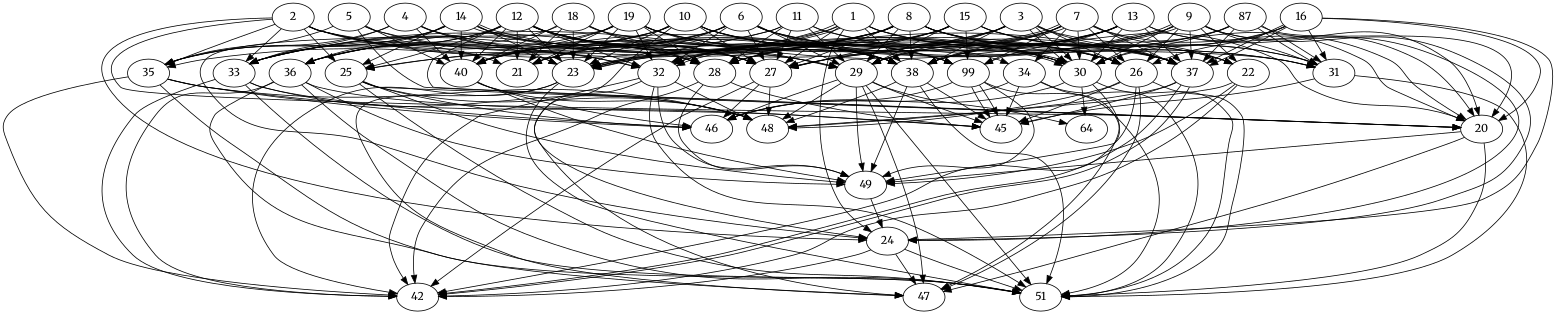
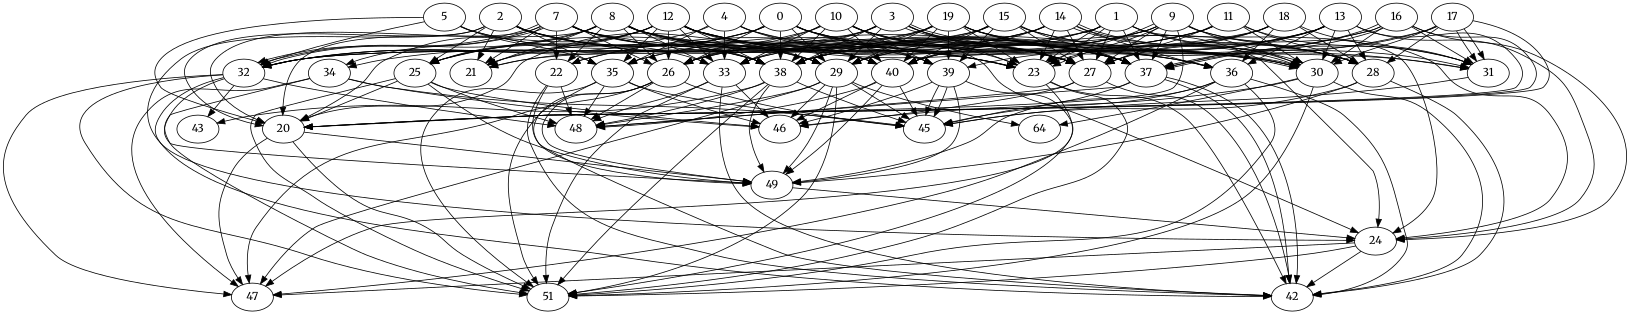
(741, 17) -> (780, 17)
(1245, 17) -> (1452, 17)
(968, 73) -> (948, 73)
none -> (906, 98)
none -> (198, 129)
(1429, 264) -> none
